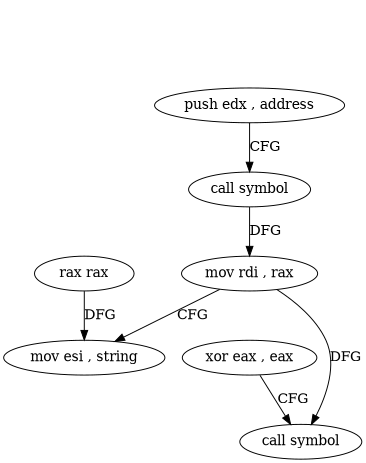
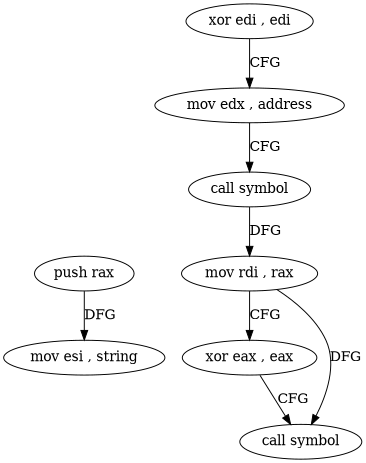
none -> (250, 21)
(250, 105) -> (250, 105)
(84, 274) -> (84, 274)
(172, 313) -> (250, 311)
